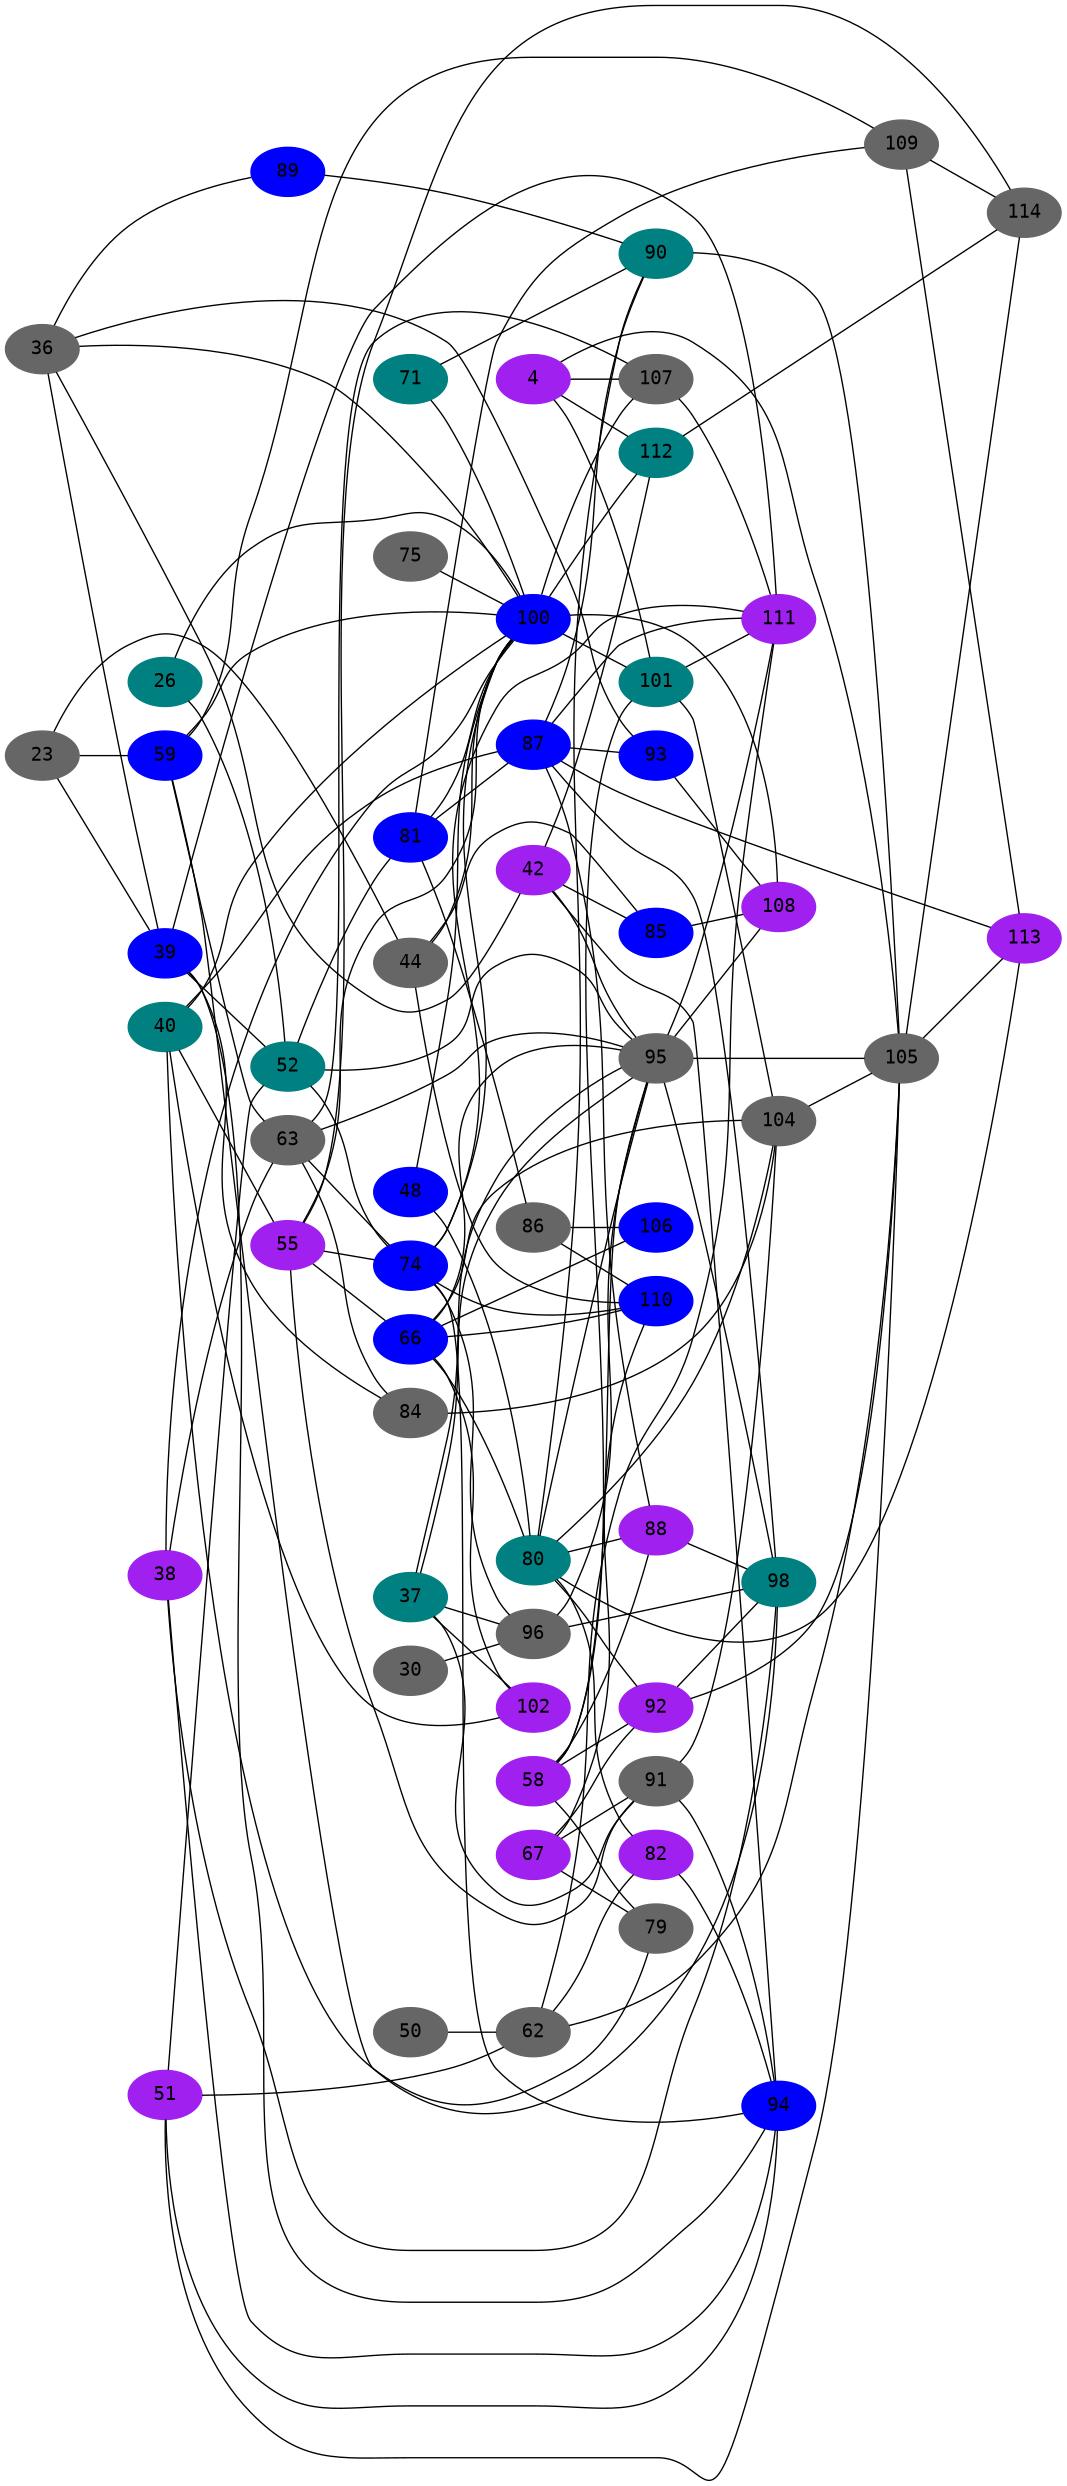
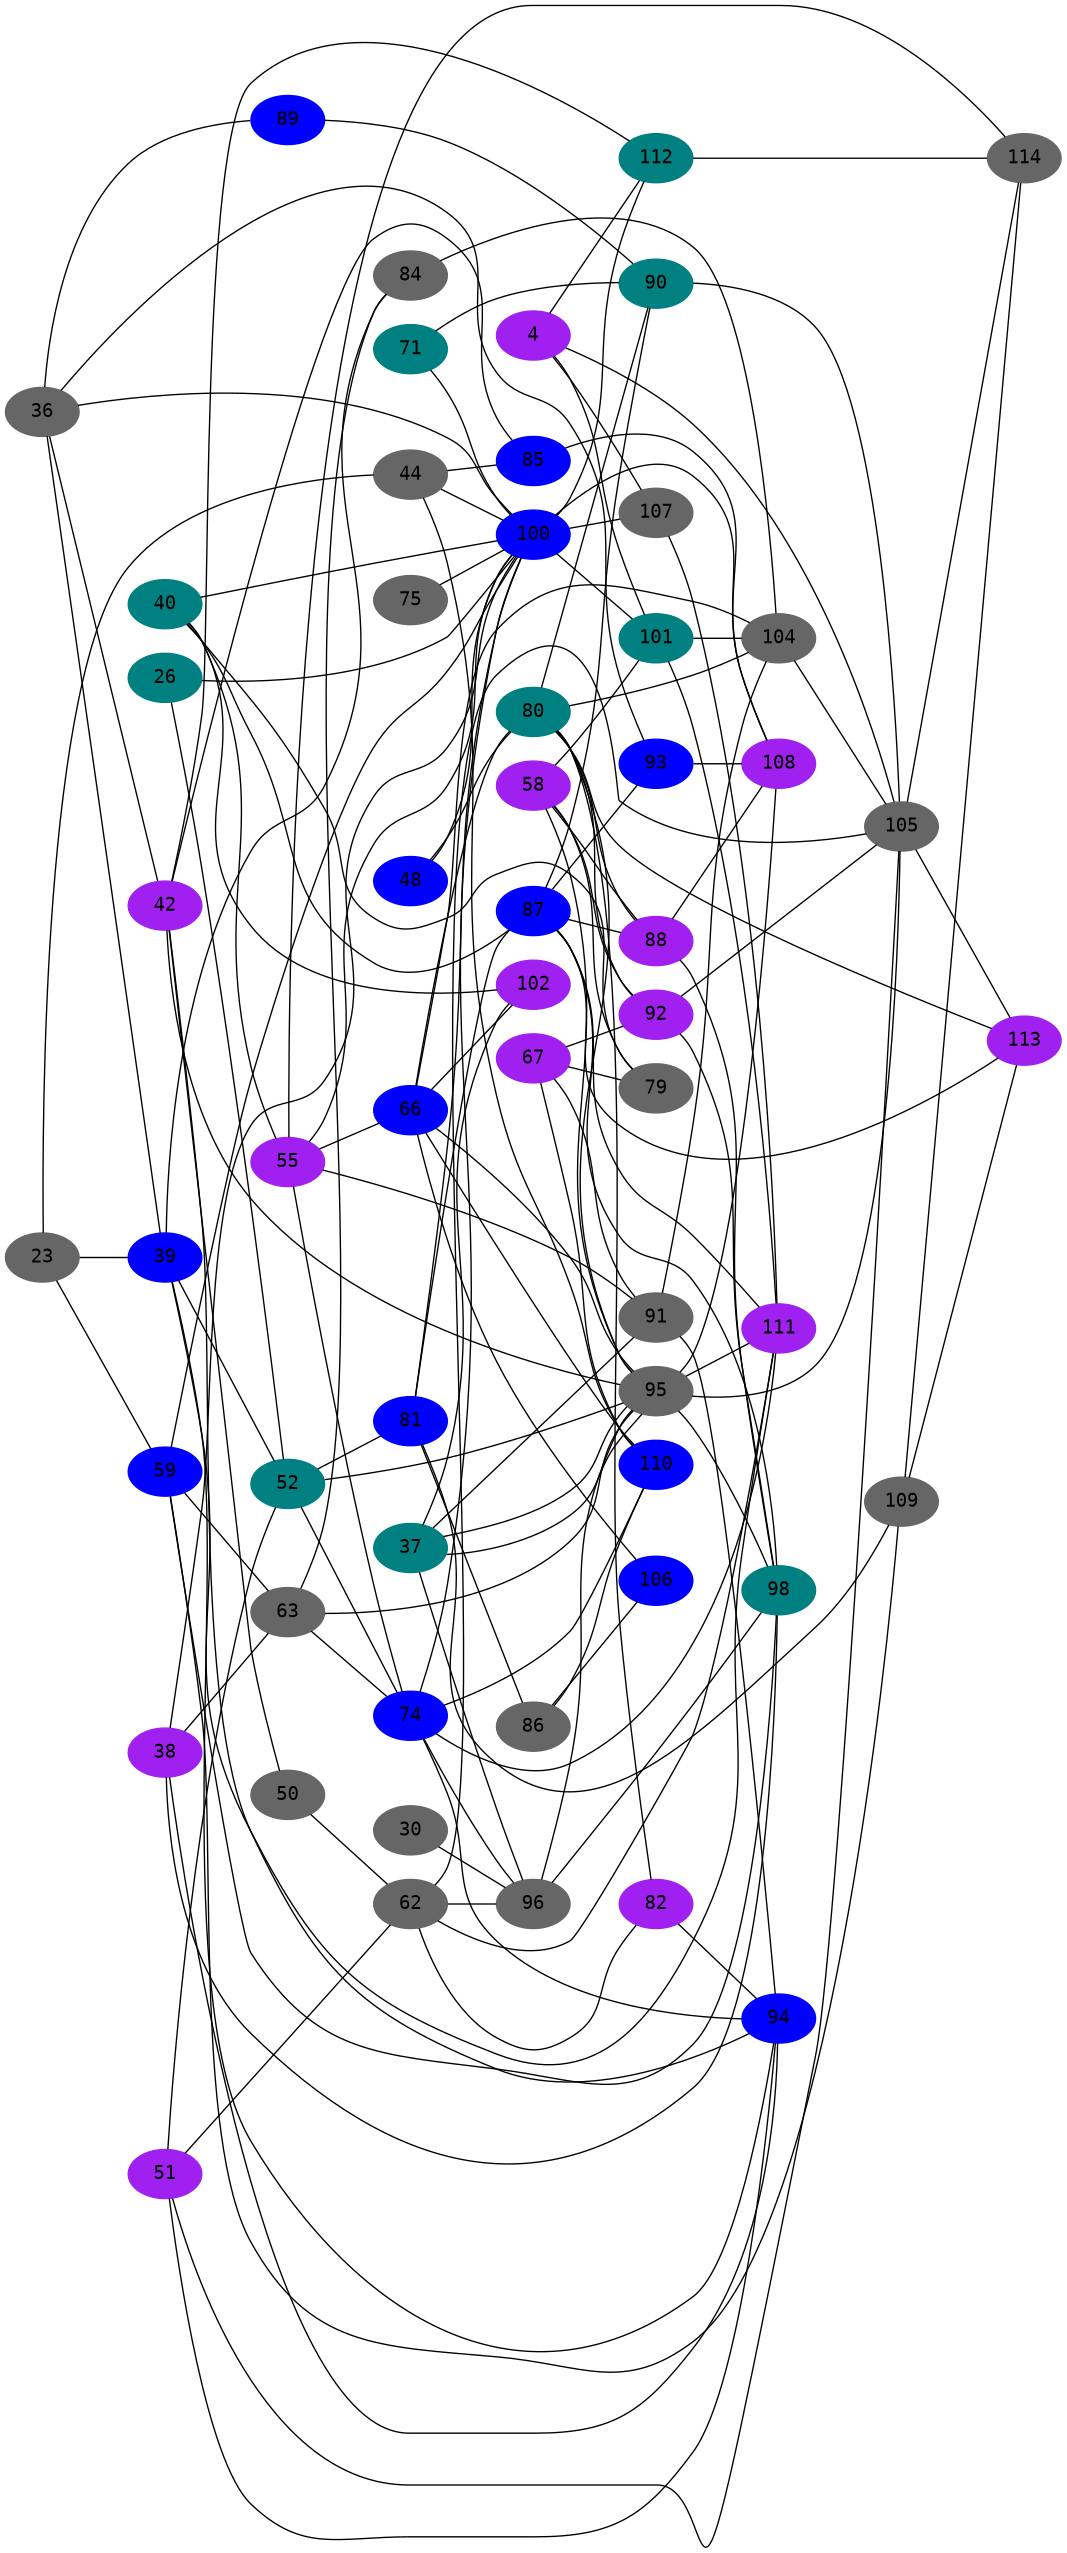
(340, 597) -> none
none -> (706, 869)
none -> (222, 1394)
none -> (479, 1904)
